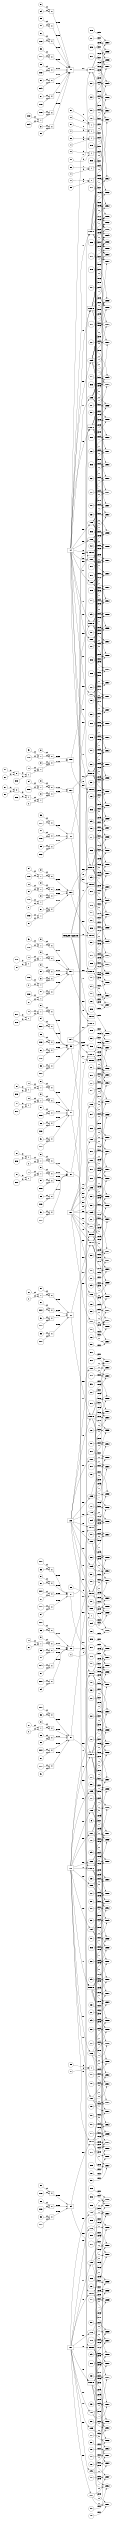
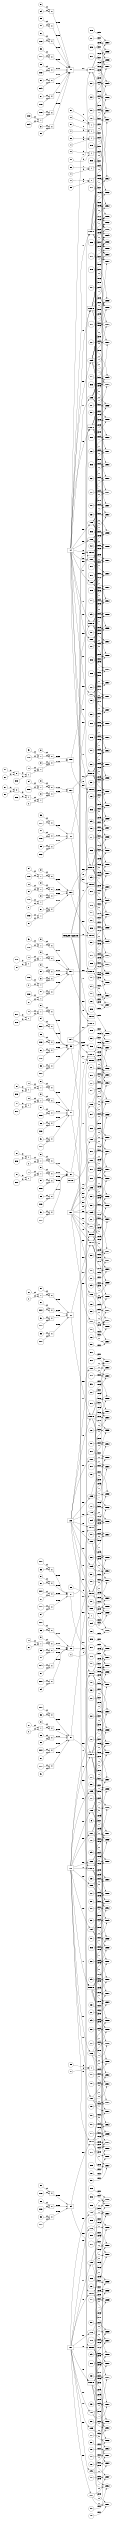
none -> (71, 1181)
